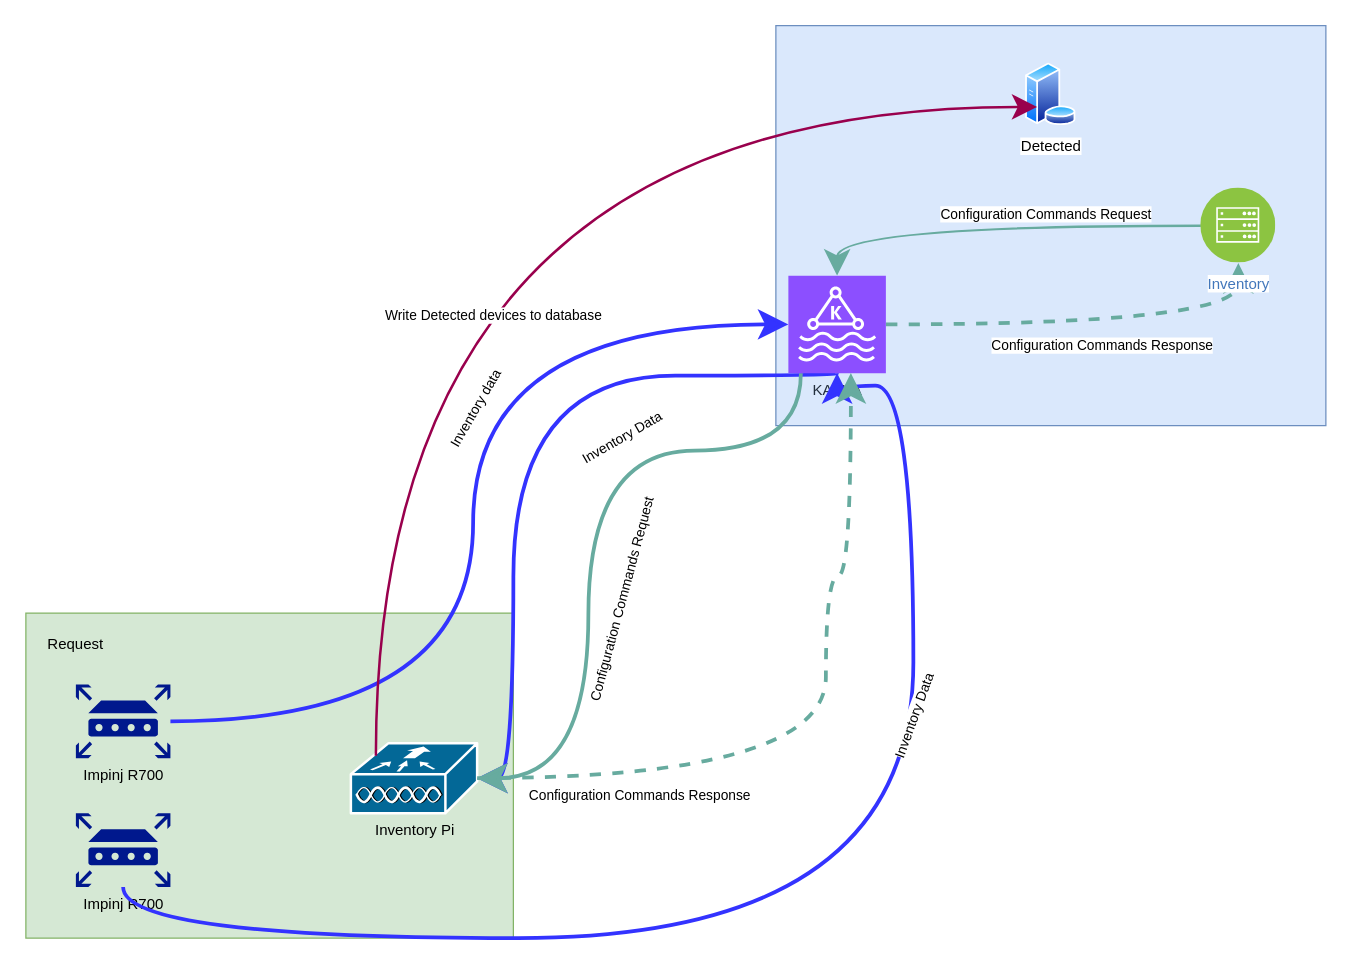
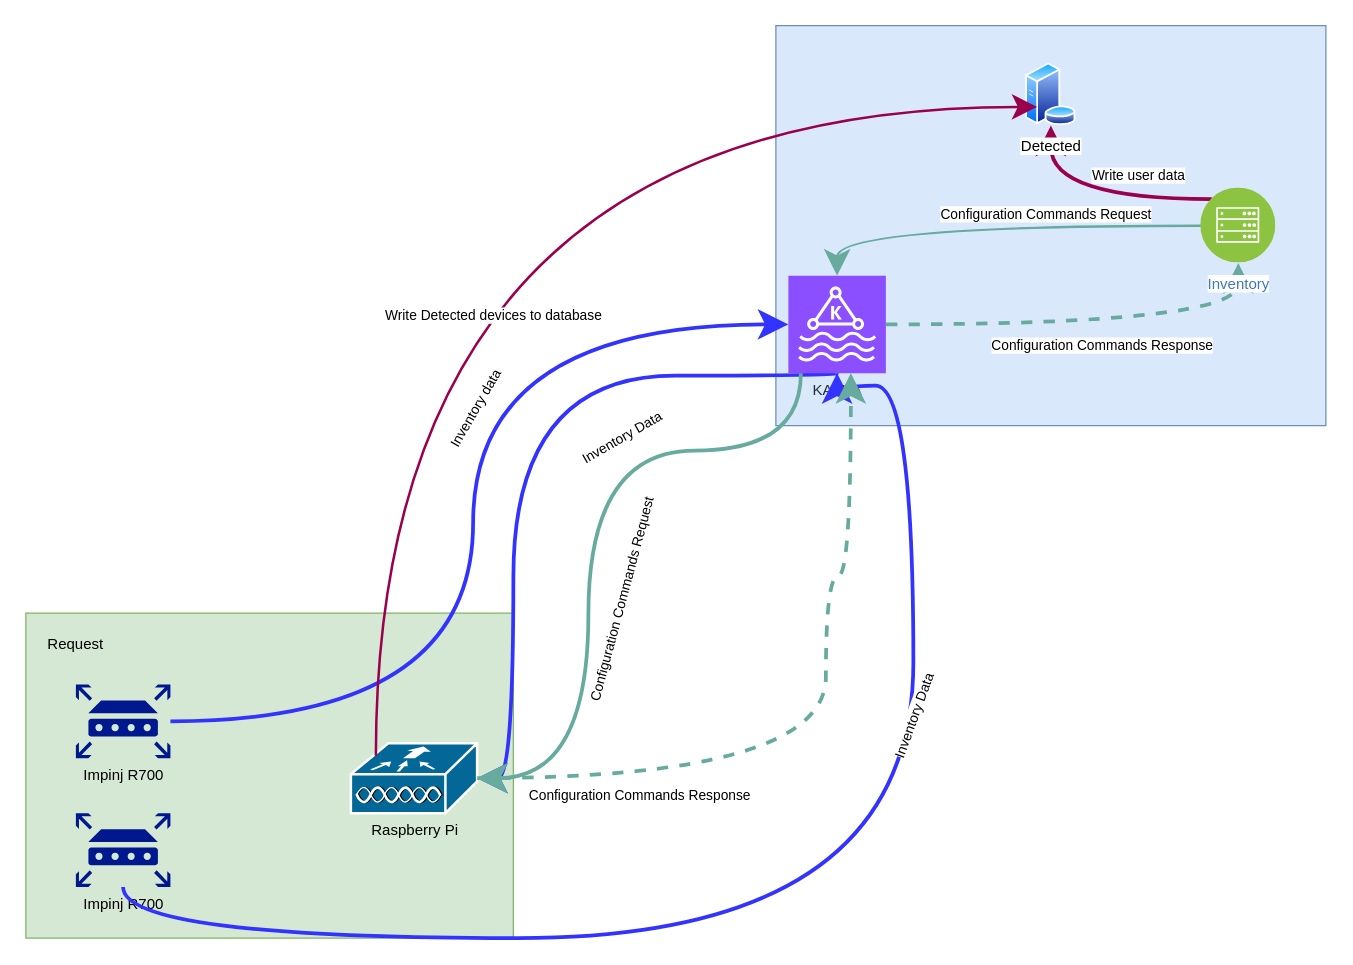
none -> (1125, 194)
(415, 831) -> (415, 831)
